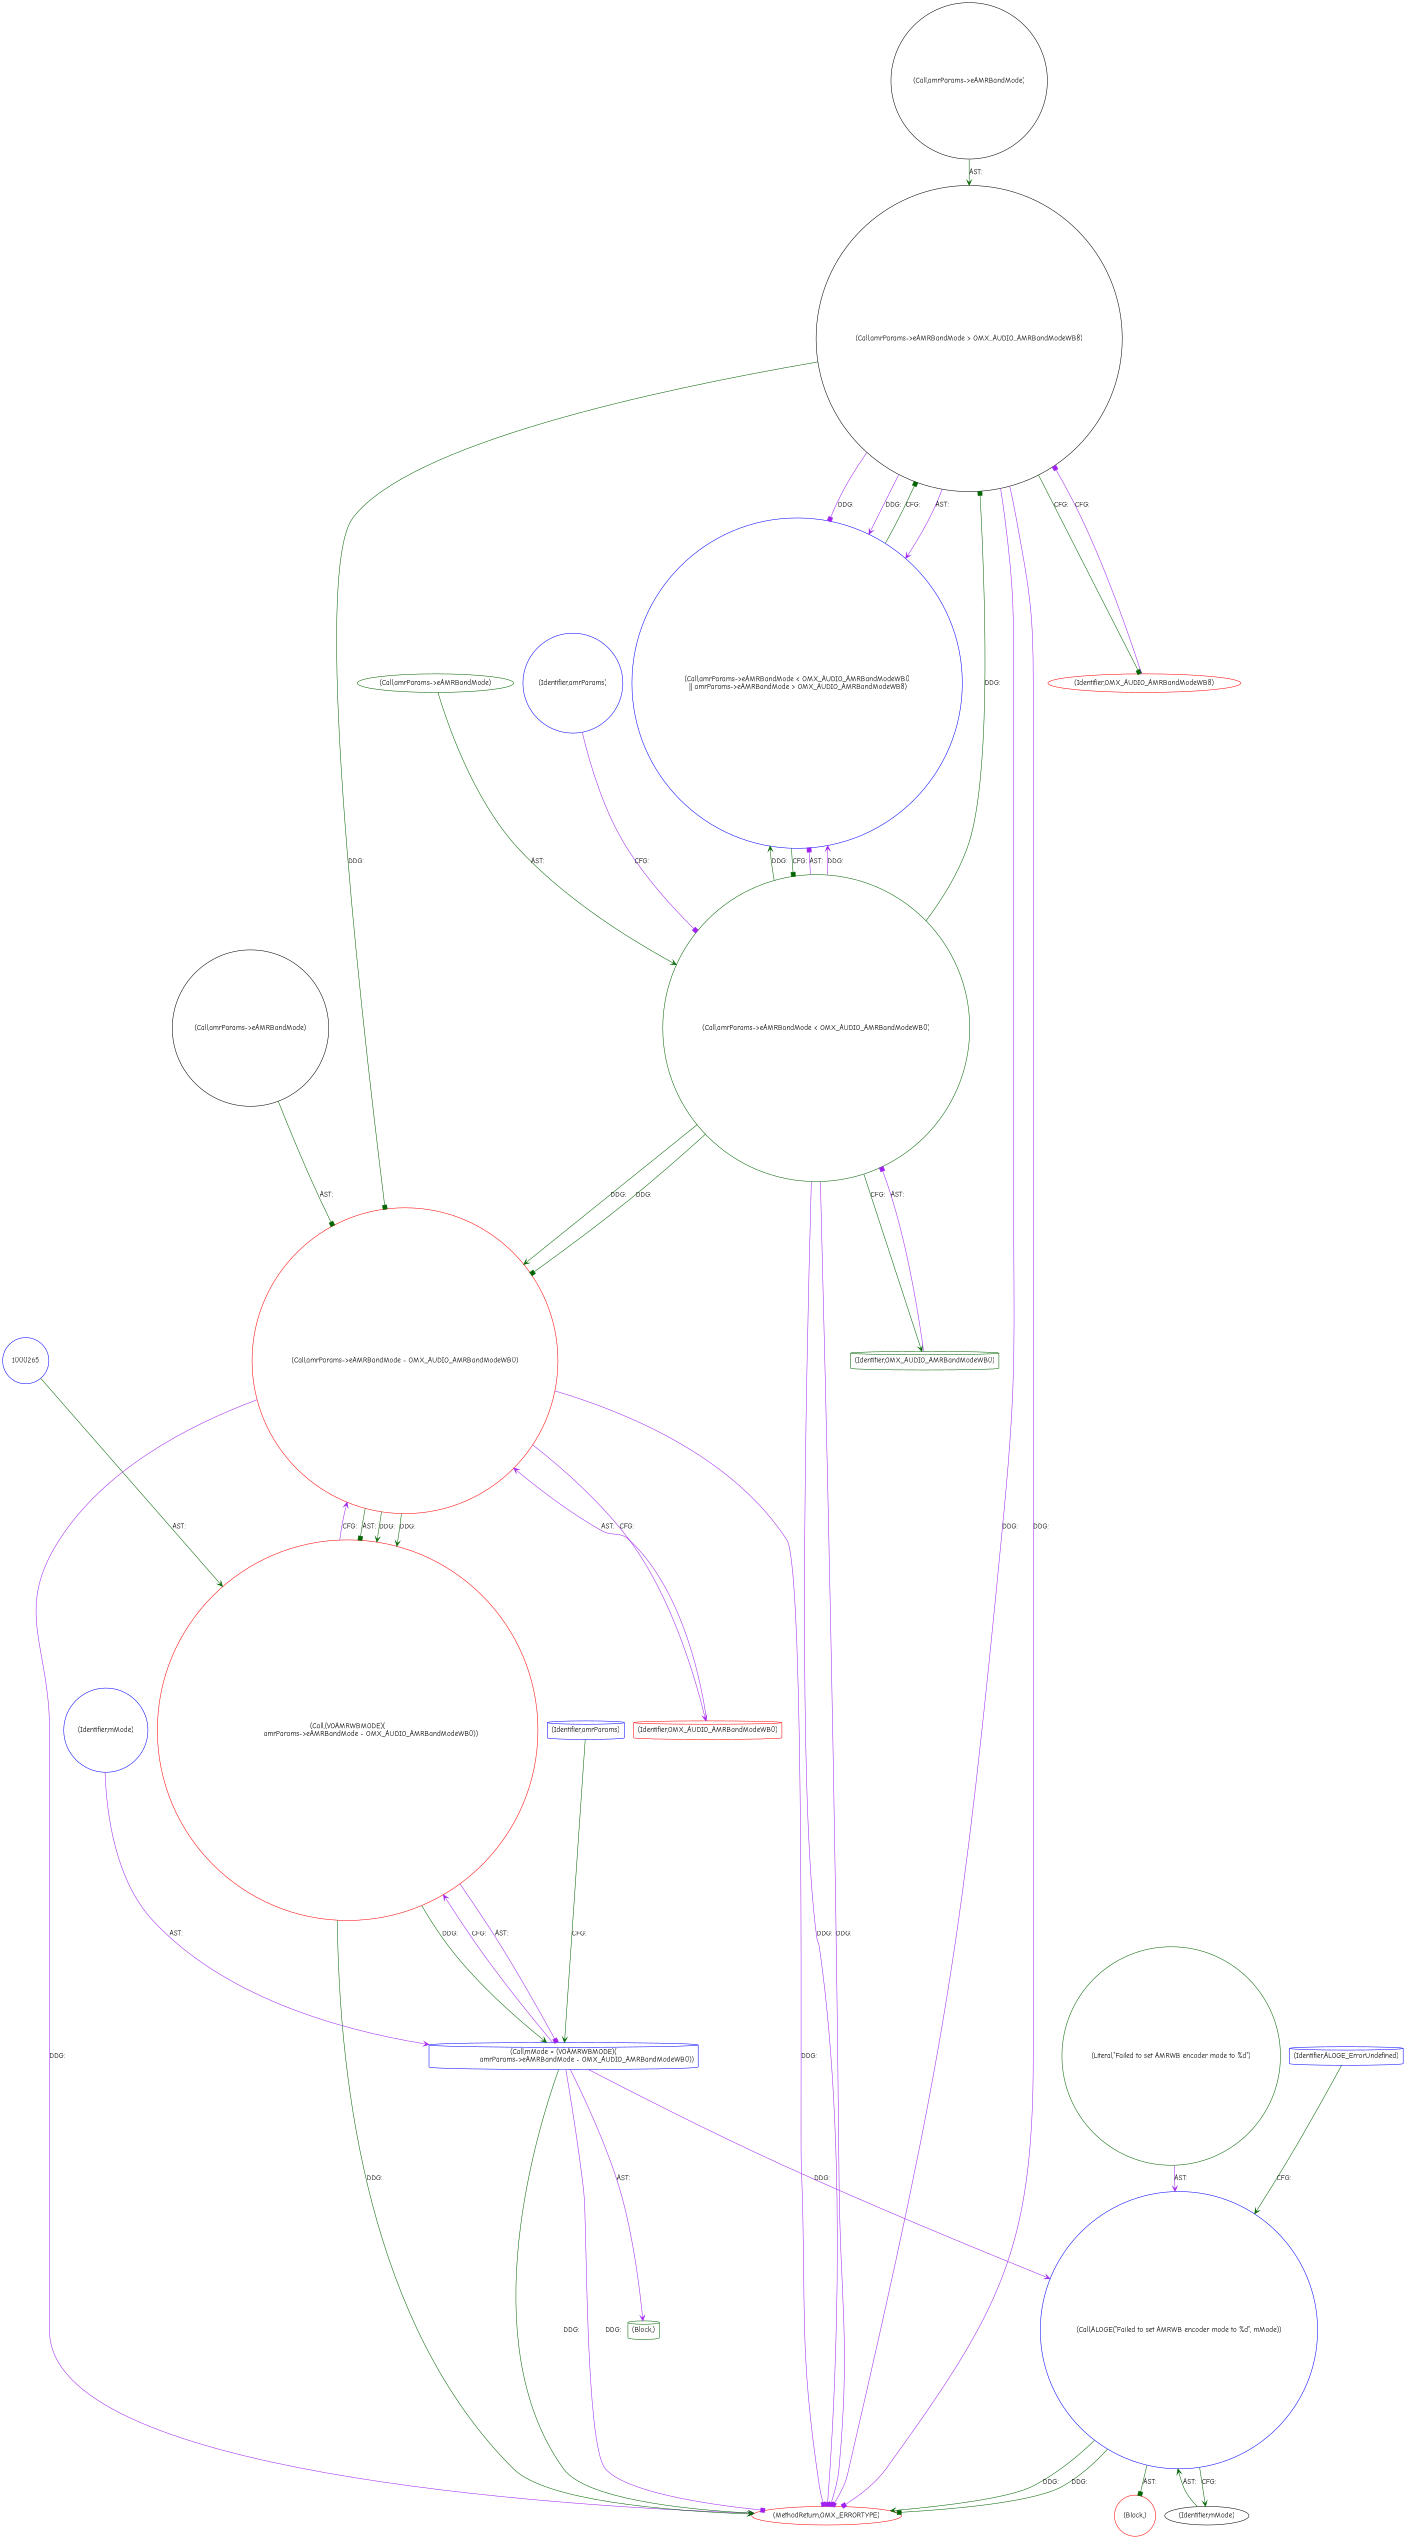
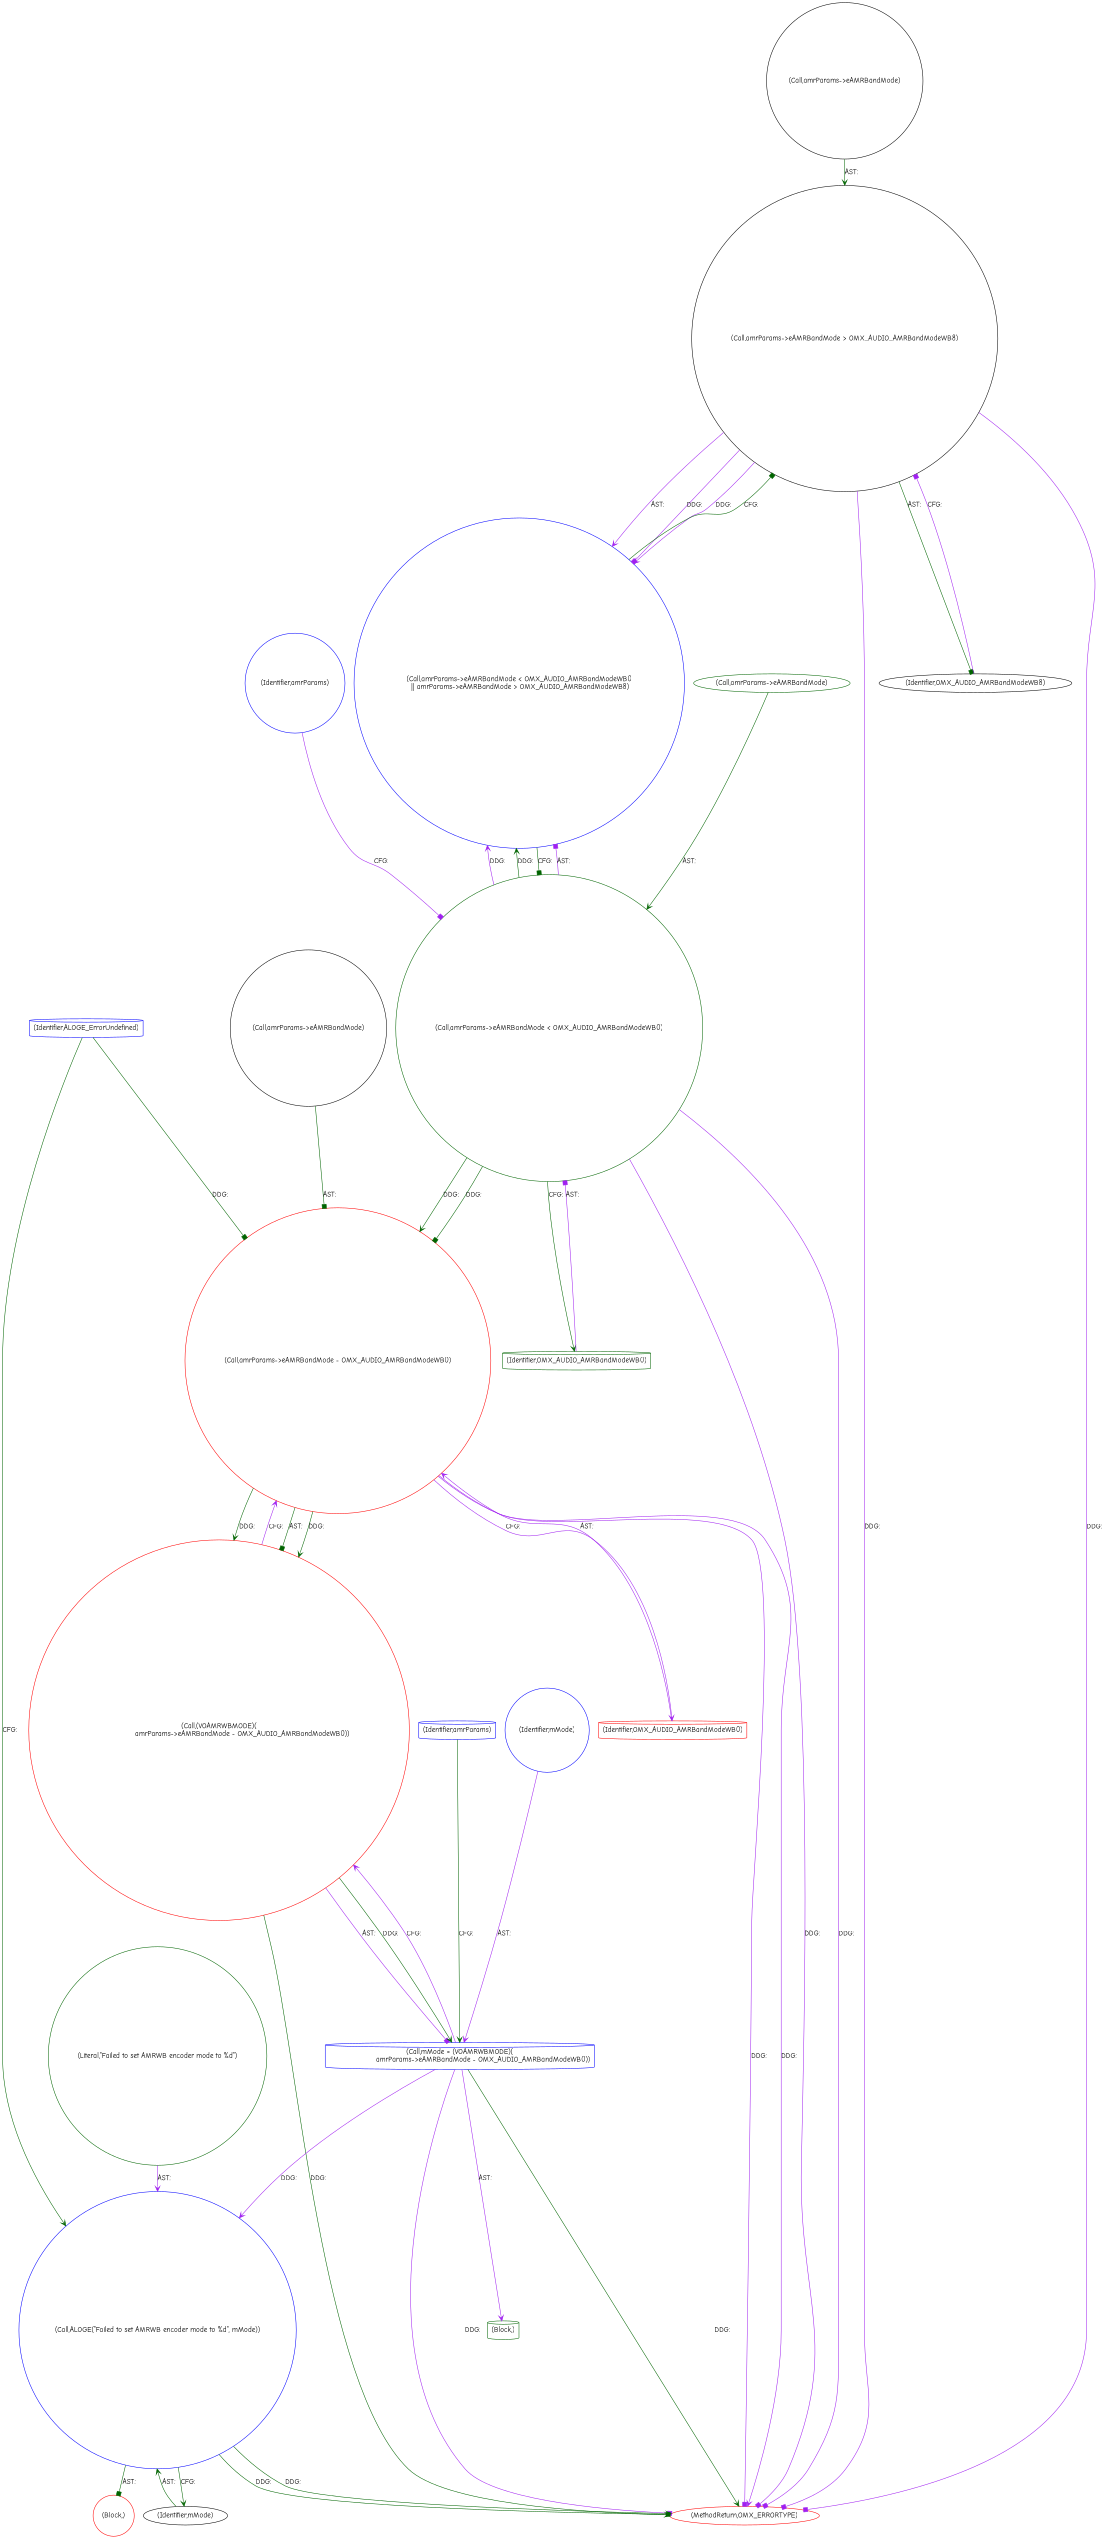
(1062, 505) -> (916, 505)
(337, 613) -> (168, 1136)
(1144, 683) -> (975, 683)
(984, 715) -> none
(26, 1361) -> none
